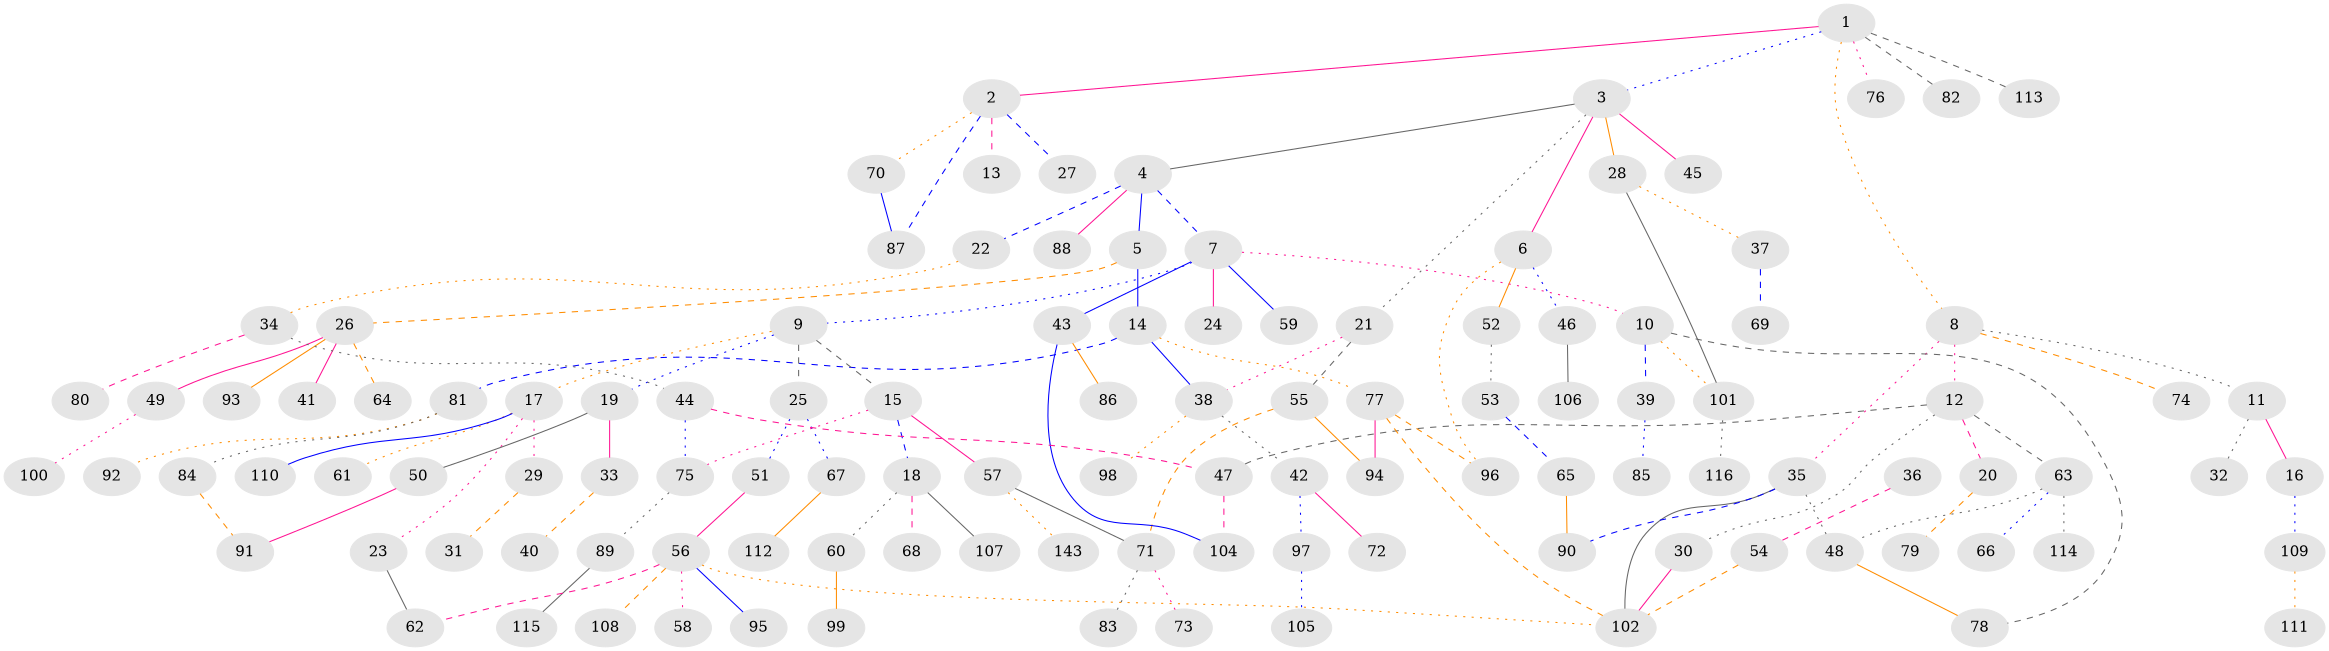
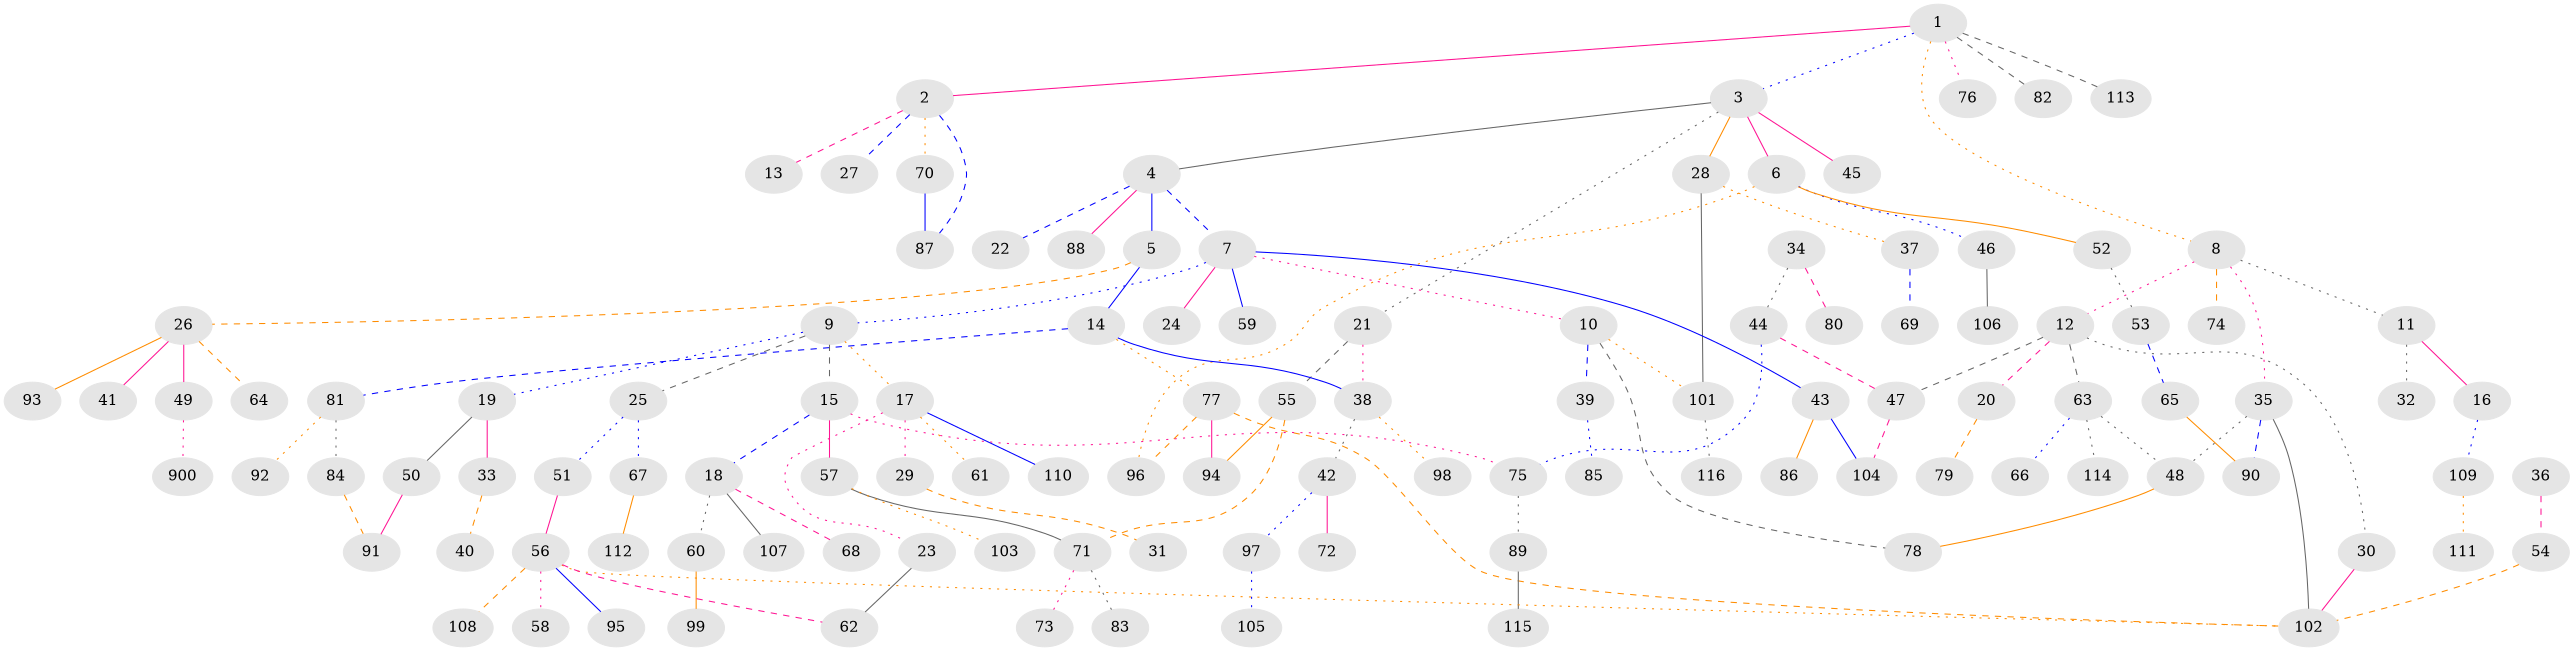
(624, 284) -> none
(34, 477) -> (183, 477)
(1068, 552) -> (1005, 552)
